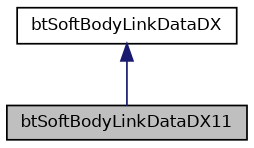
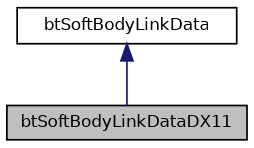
(127, 26) -> (127, 26)
